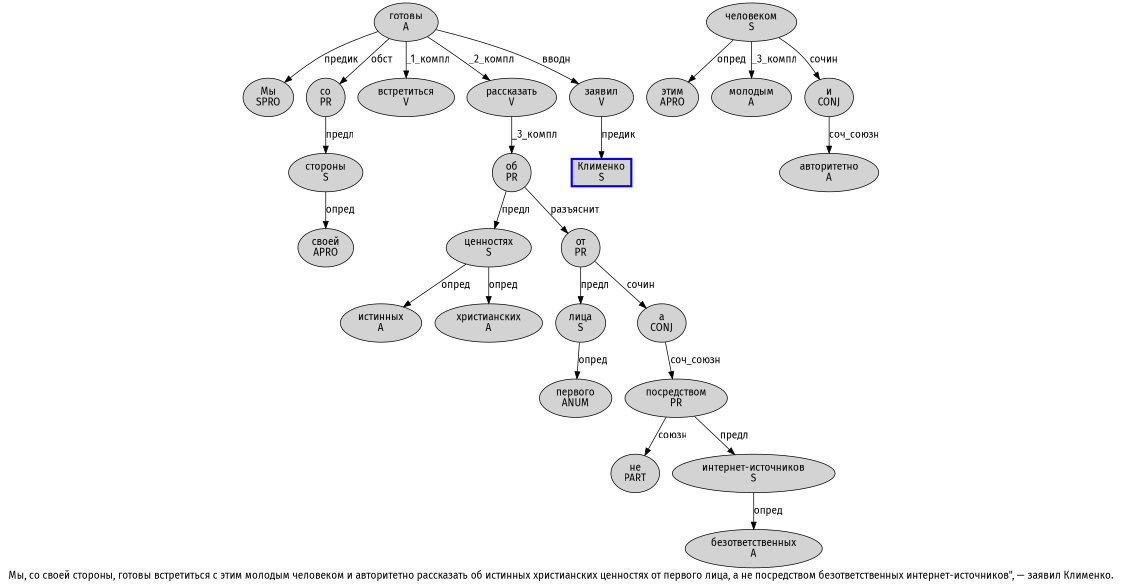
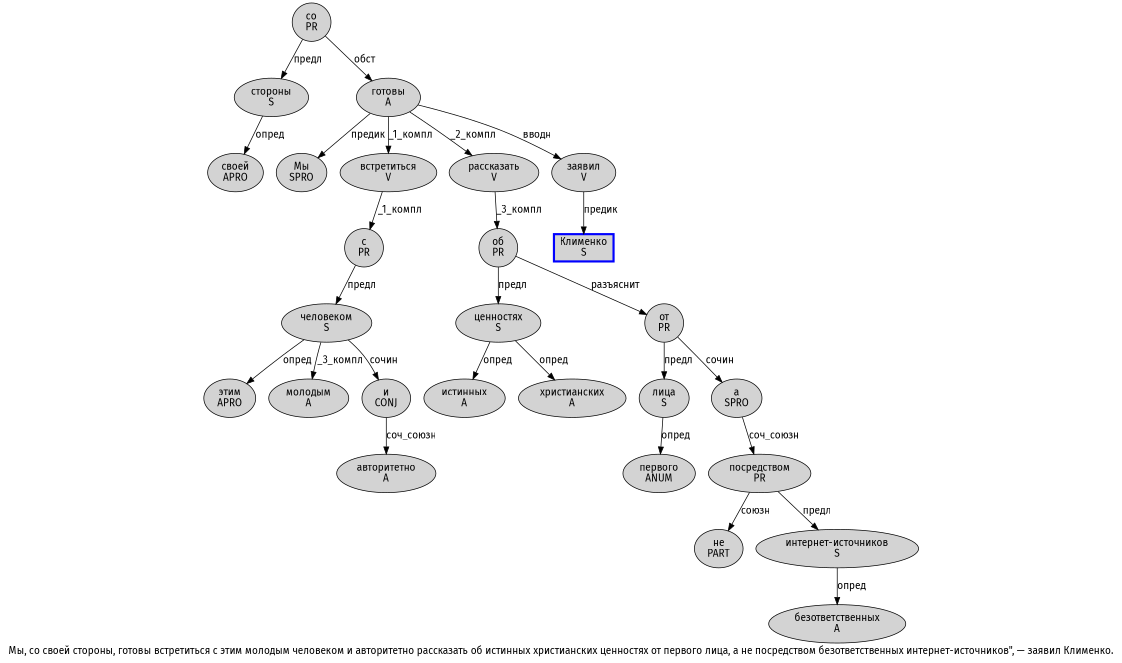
(367, 59) -> (346, 56)
none -> (364, 248)
(662, 323) -> (737, 398)
